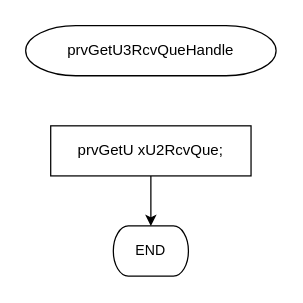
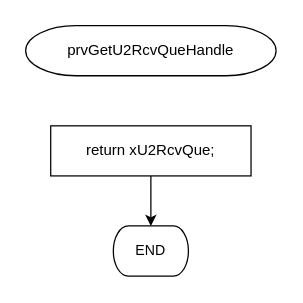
(151, 51) -> (151, 51)
(151, 151) -> (151, 151)
